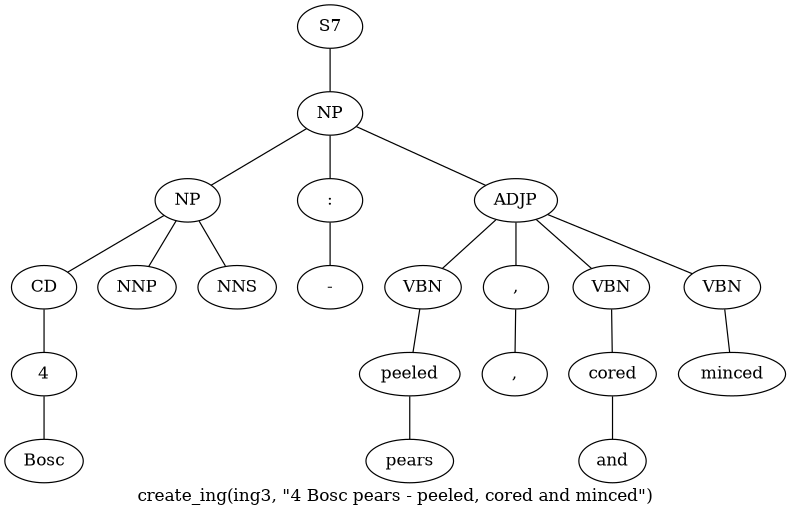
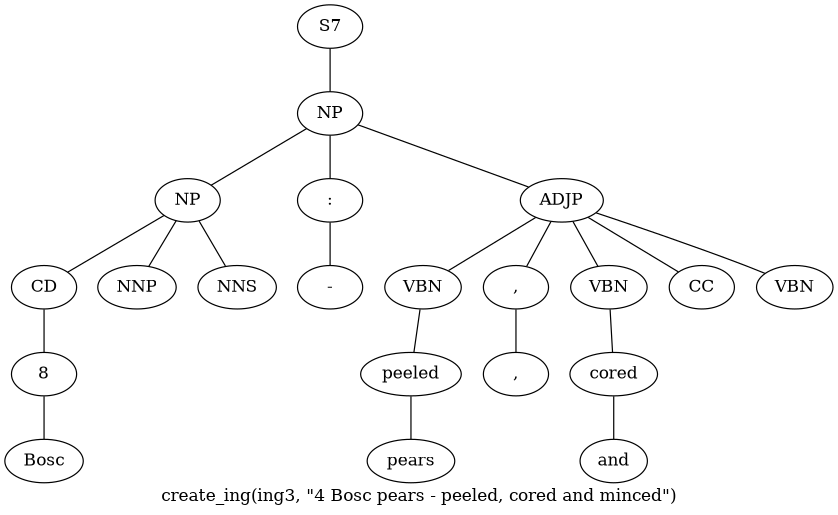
none -> (702, 287)
(44, 374) -> (44, 374)
(732, 374) -> none
